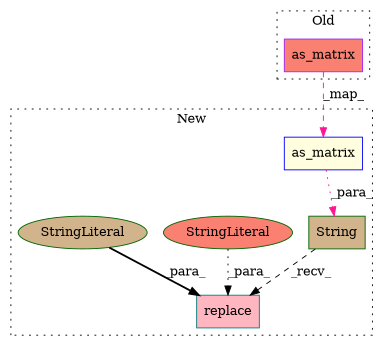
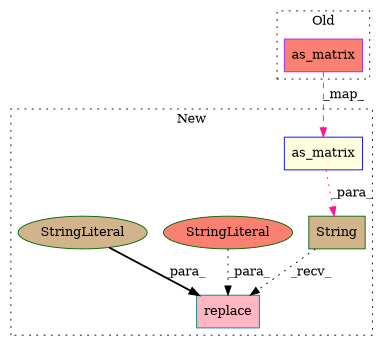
(287, 270) -> (287, 270)
